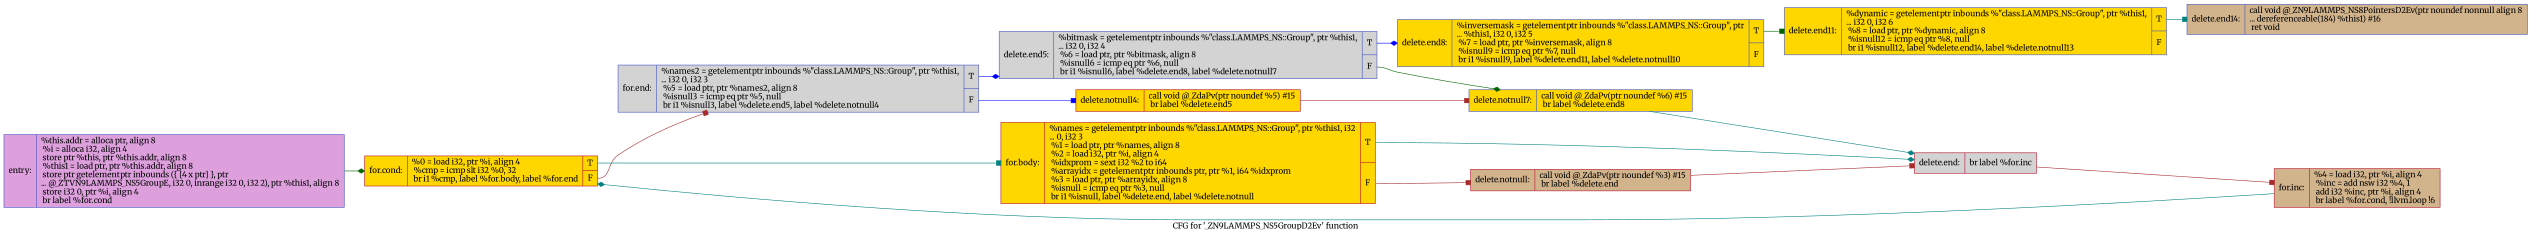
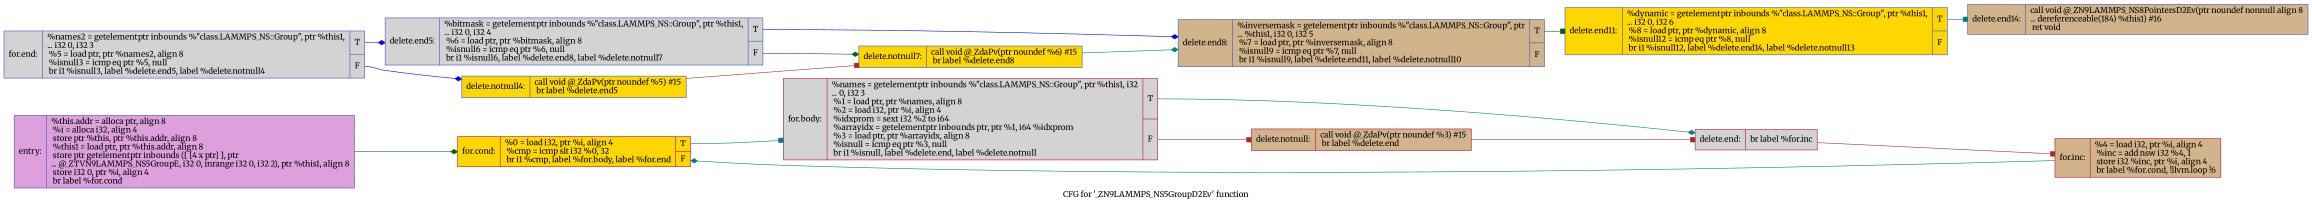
(1581, 43) -> (1361, 43)
(1024, 101) -> (410, 74)
(1188, 101) -> (574, 87)
(1778, 132) -> (1127, 51)
(644, 139) -> none
(1188, 163) -> (971, 119)
(2368, 192) -> (2151, 162)
